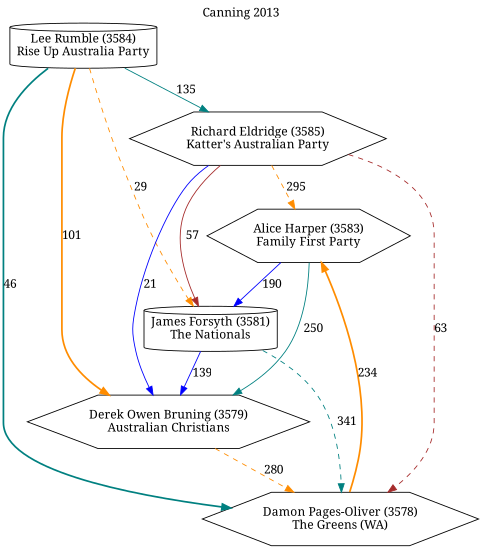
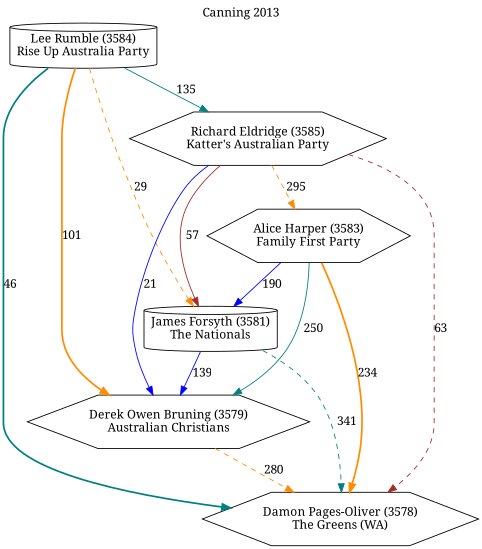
(358, 379) -> (357, 371)
